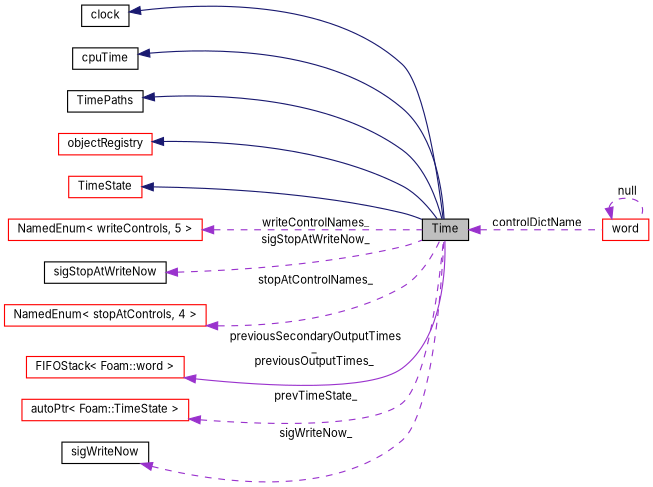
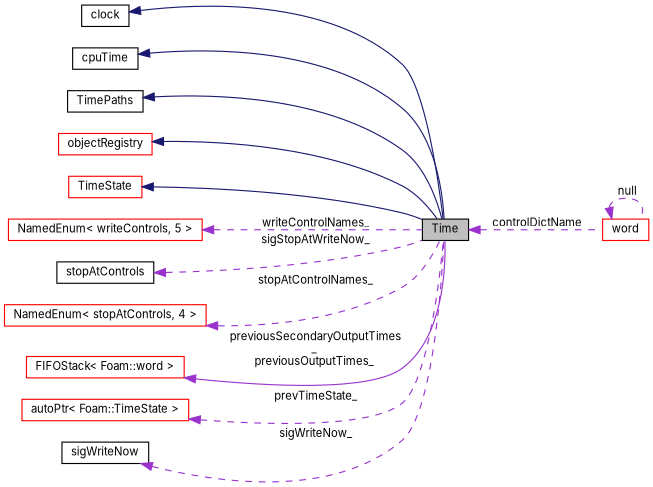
(105, 273) -> (105, 273)
